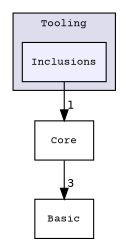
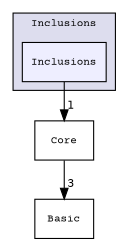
(64, 23) -> (64, 23)
